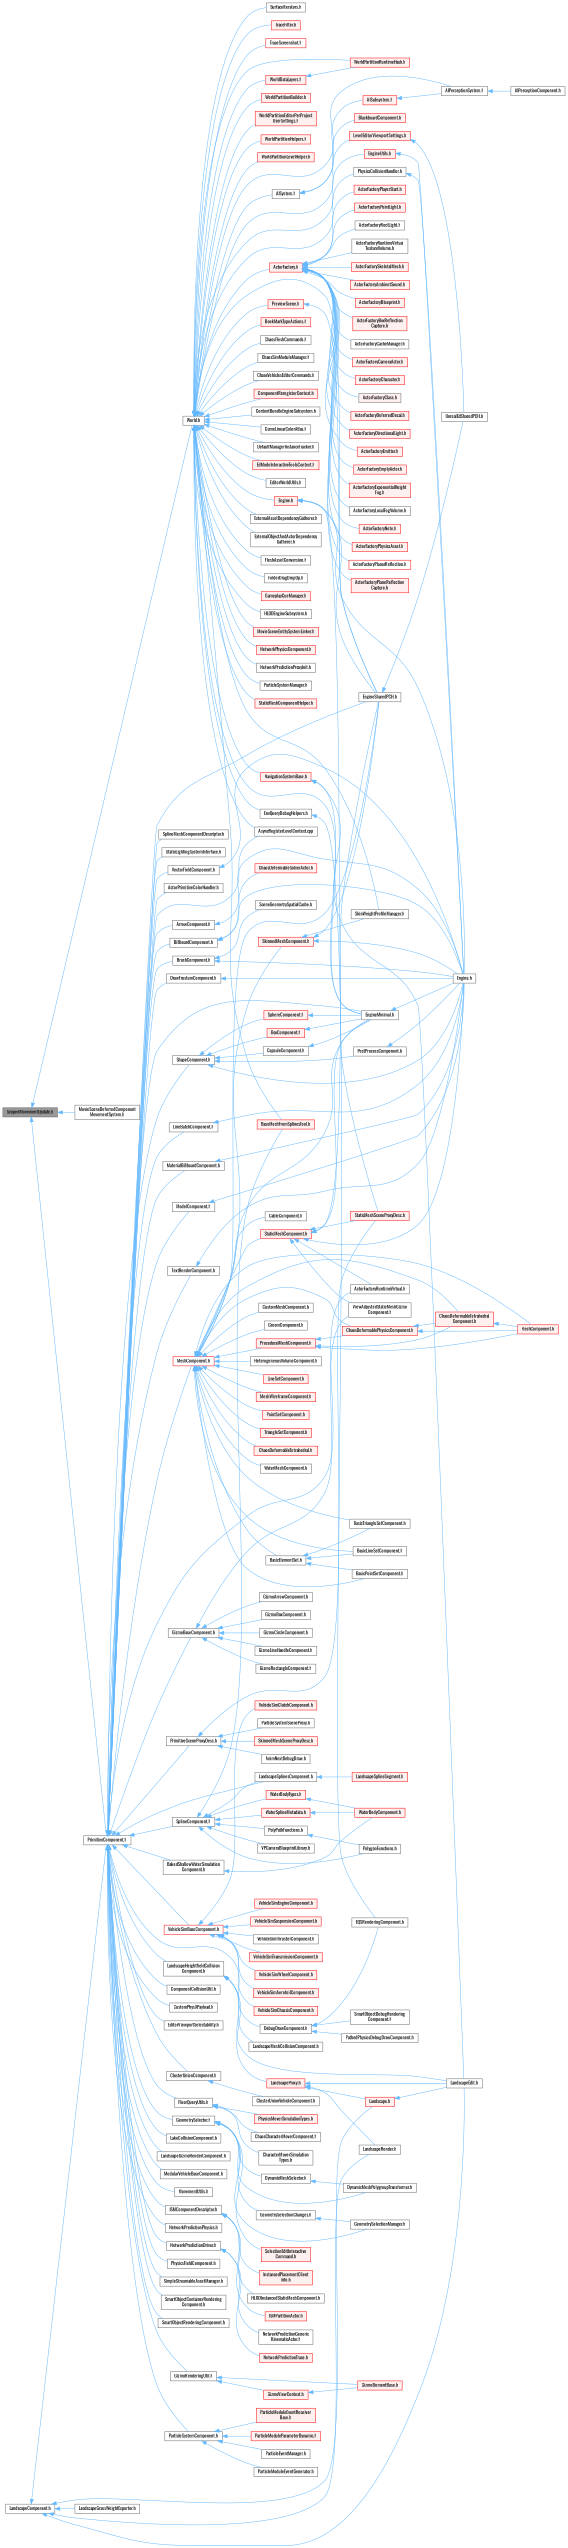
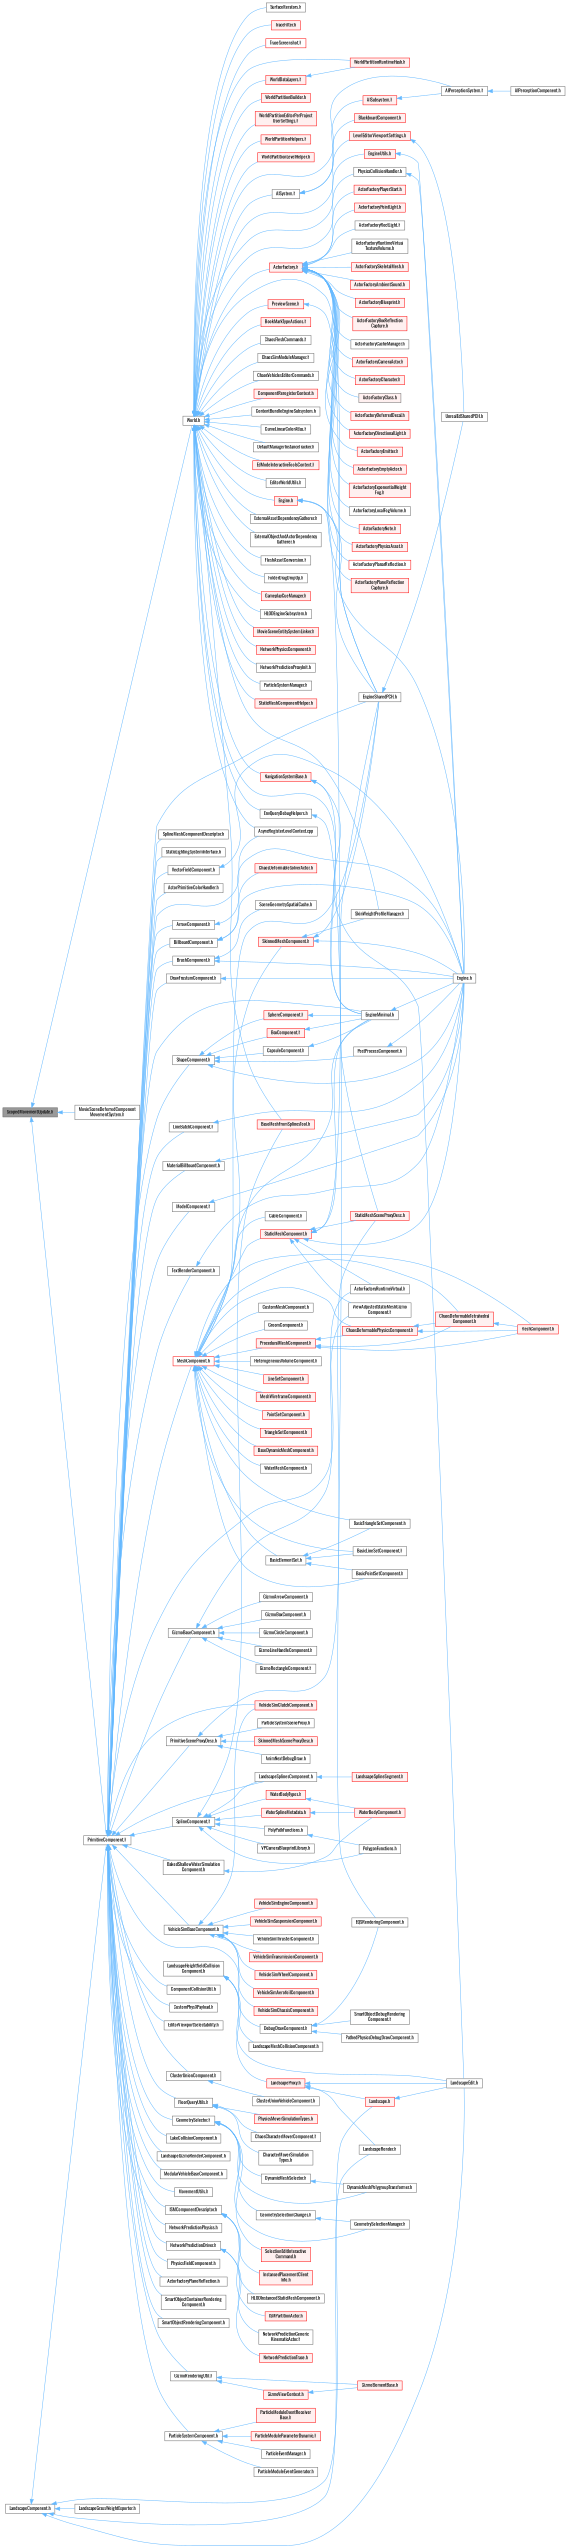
(286, 1451) -> (286, 1451)
(128, 1911) -> (154, 1735)
(194, 1930) -> (194, 1930)
(194, 2282) -> (194, 2282)
